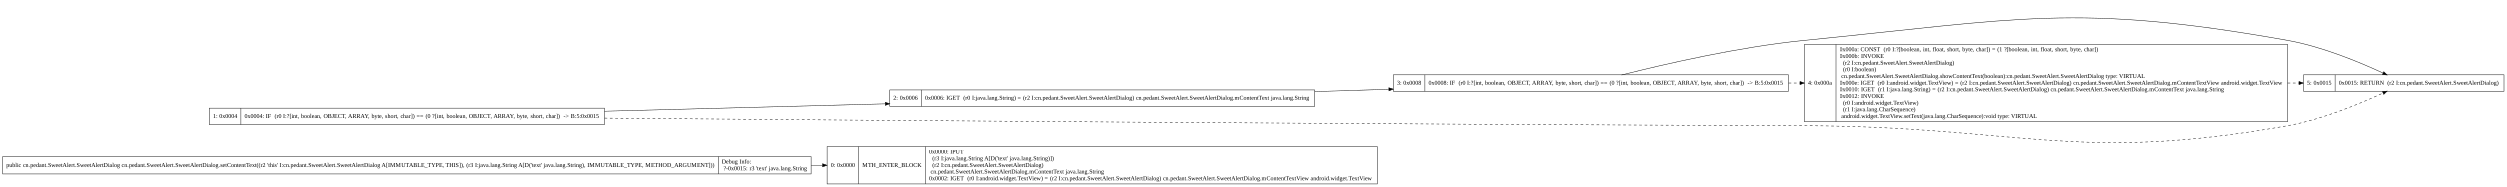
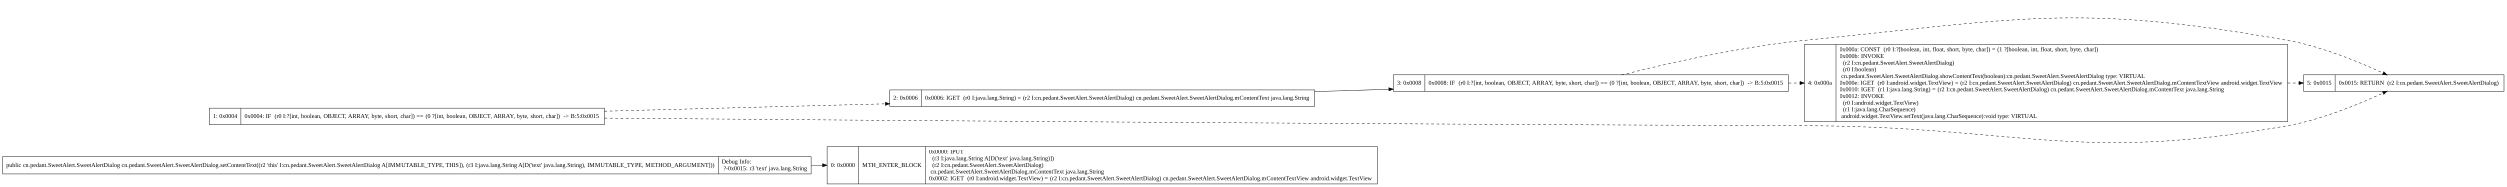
(2004, 21) -> (2004, 21)
(745, 108) -> (745, 108)
